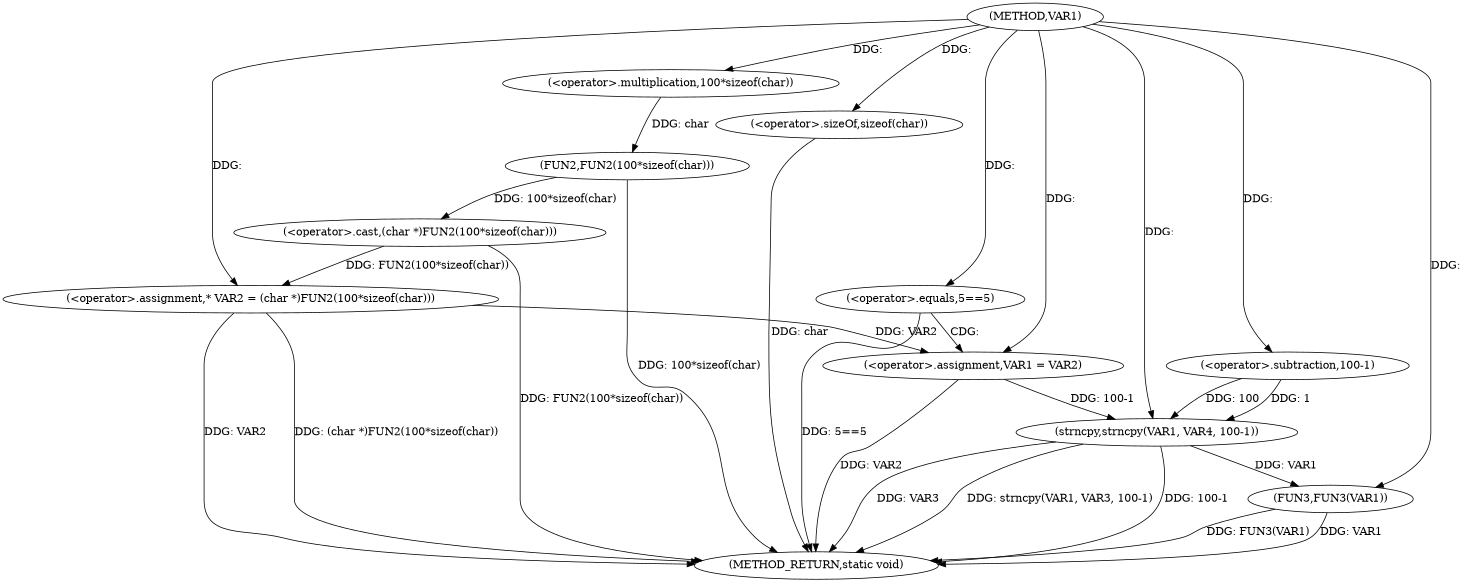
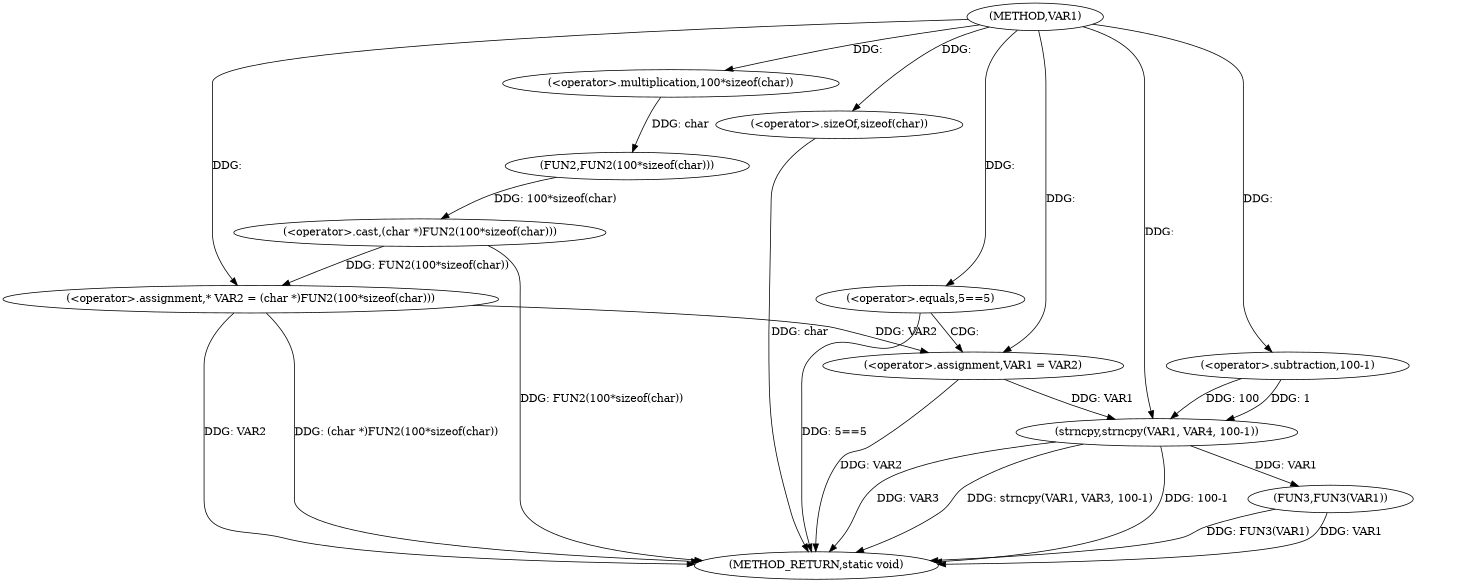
(1431, 124) -> none
(651, 387) -> none
(1103, 399) -> (1103, 399)
